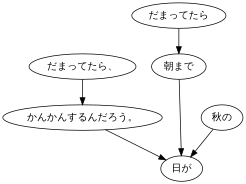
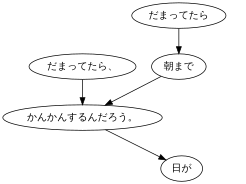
(180, 114) -> (136, 89)
(222, 118) -> none
